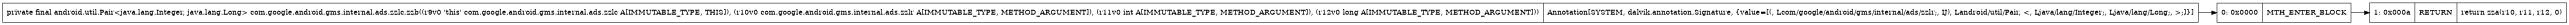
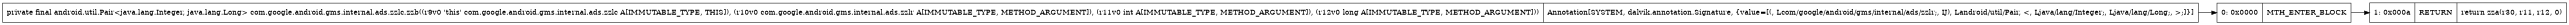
(2512, 12) -> (2512, 12)
